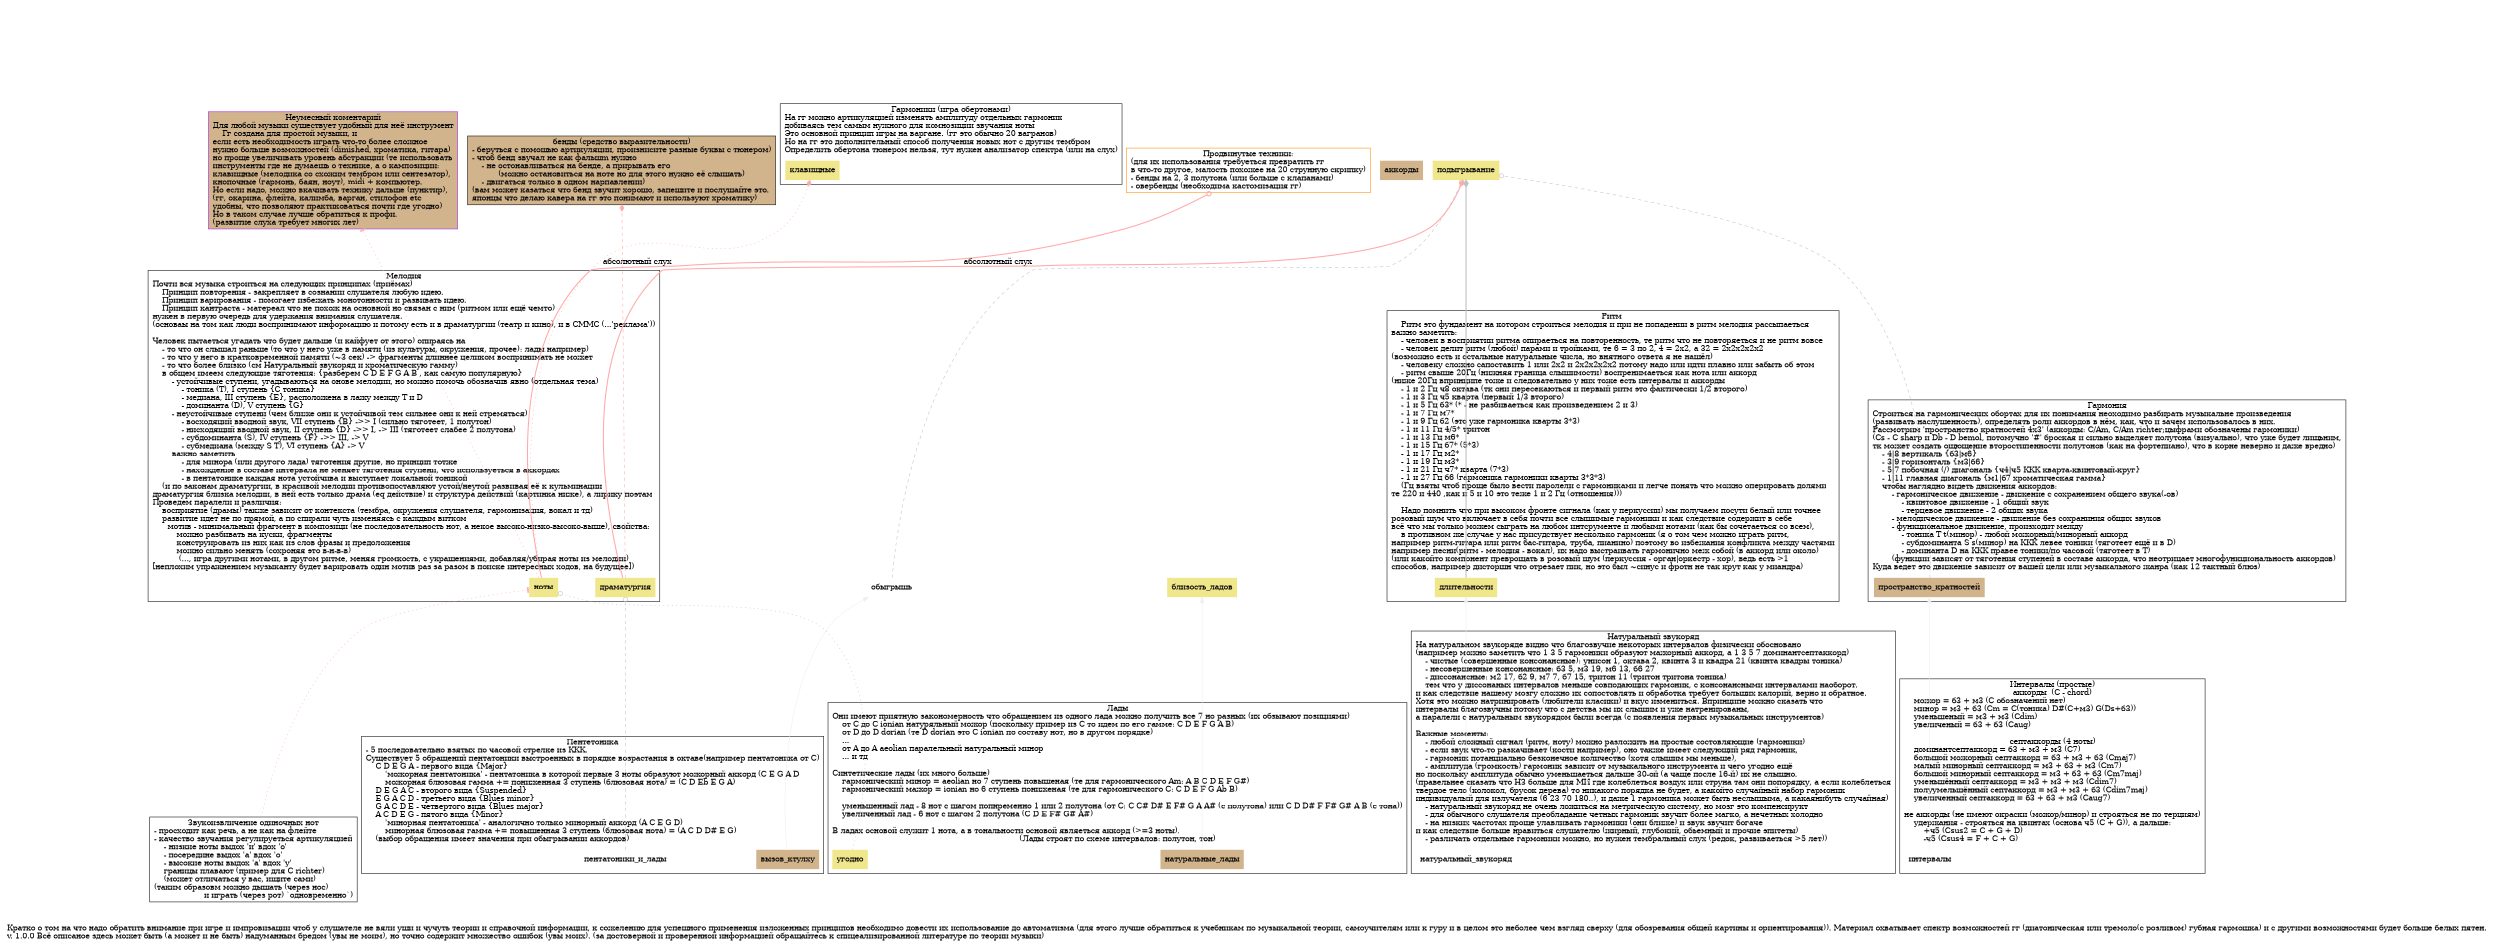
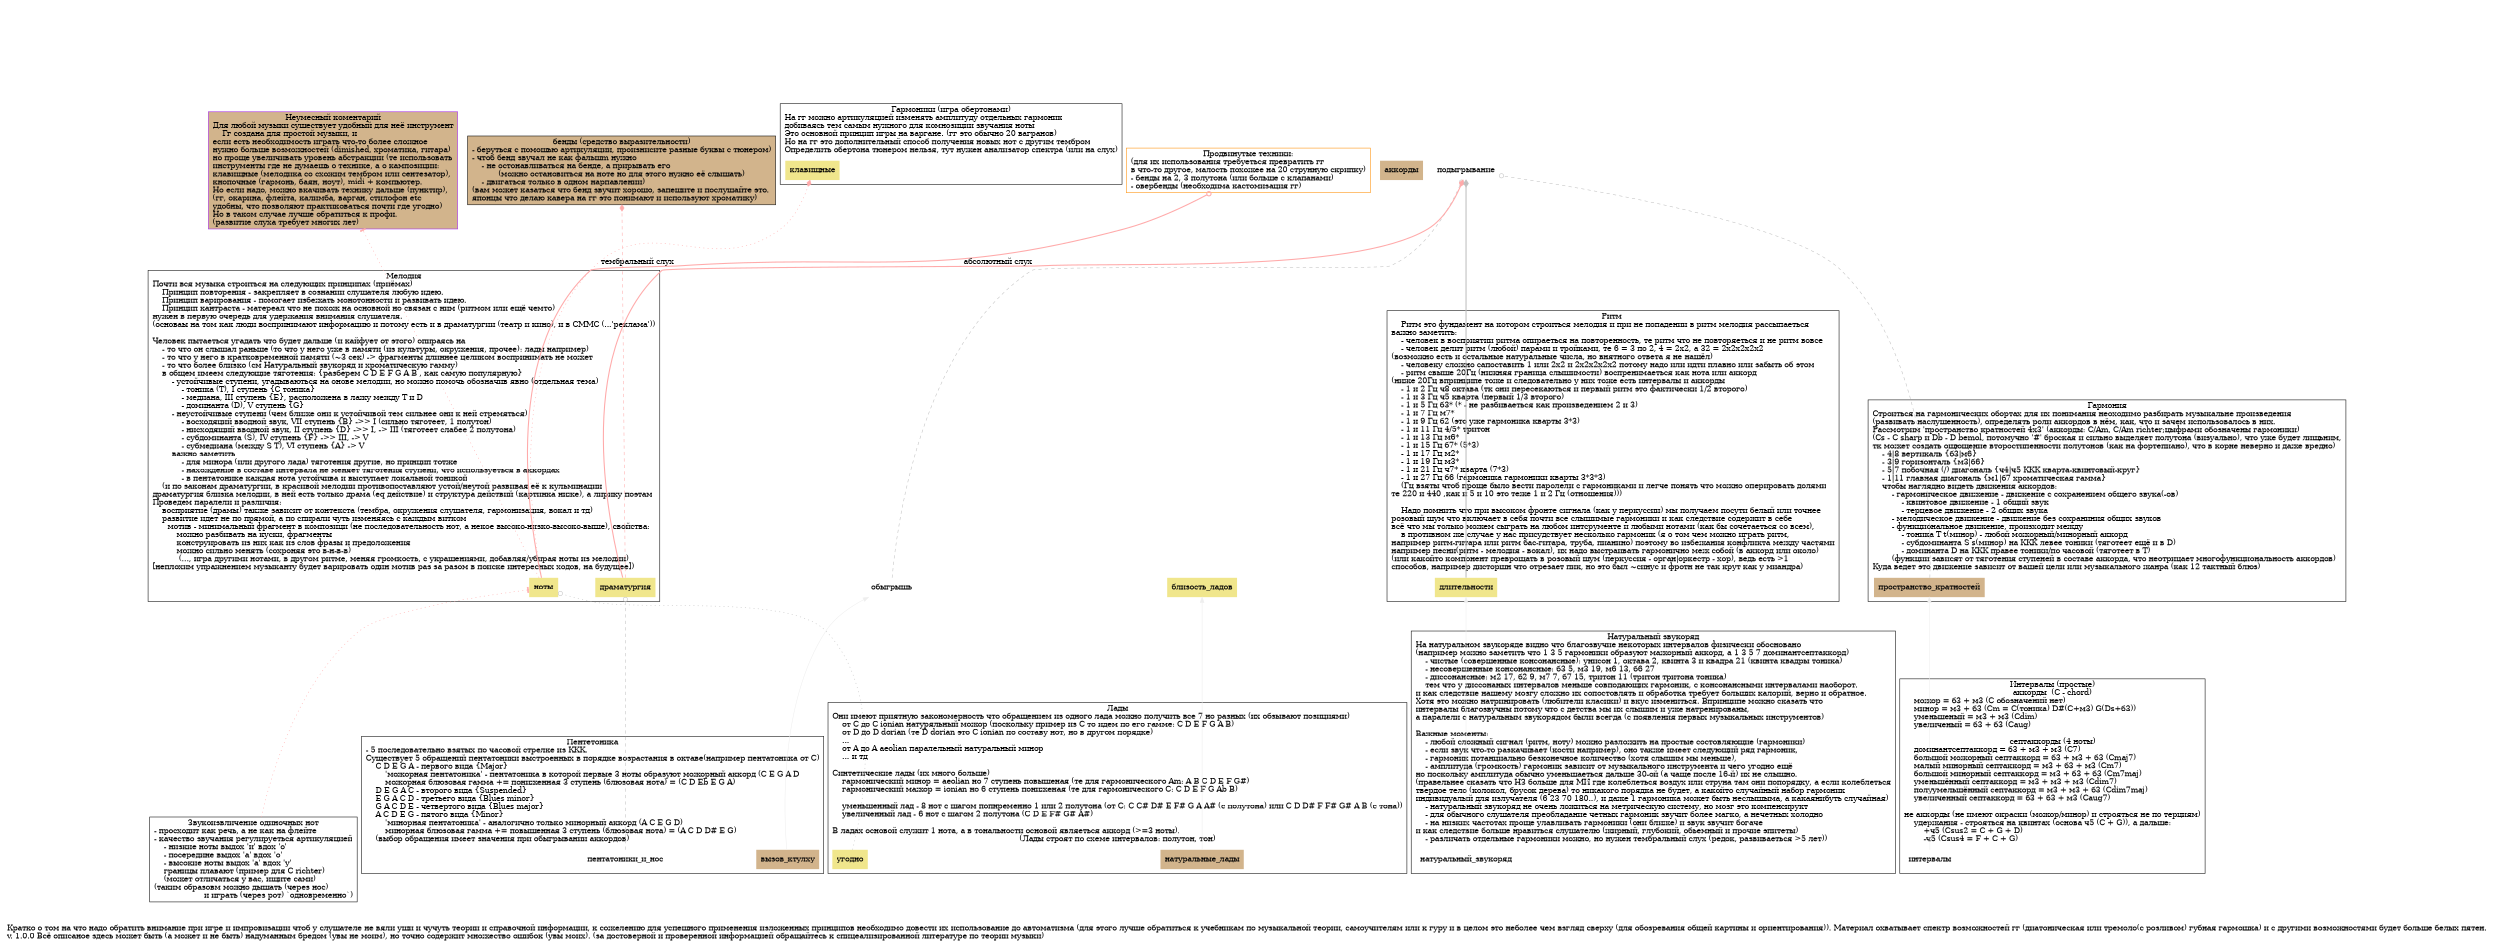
(1466, 170) -> (1466, 170)
(637, 262) -> (637, 262)
(625, 859) -> (625, 859)
